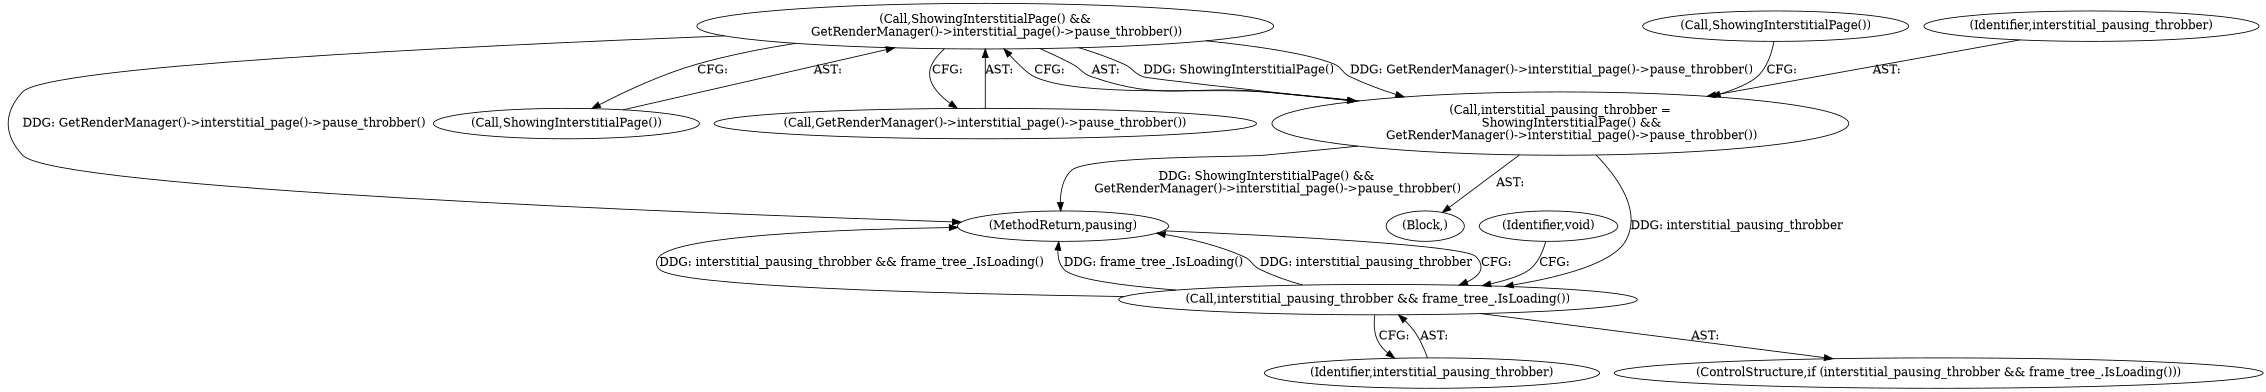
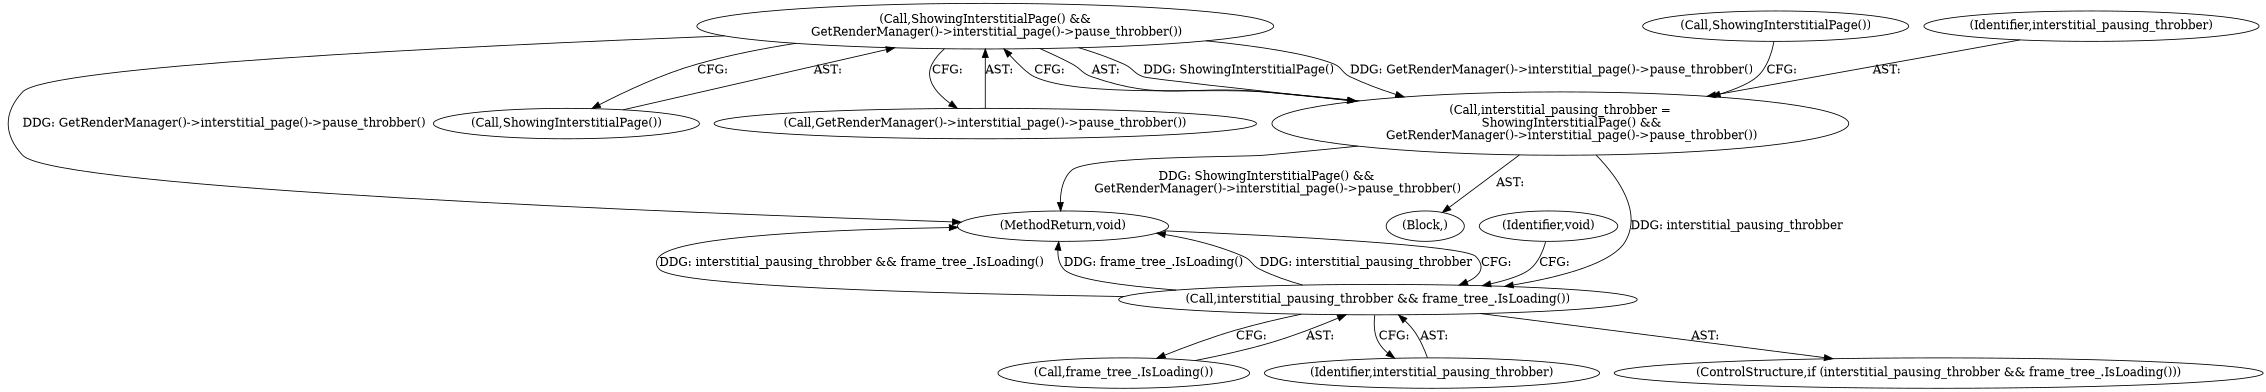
(1063, 226) -> (1063, 226)
none -> (1124, 373)
